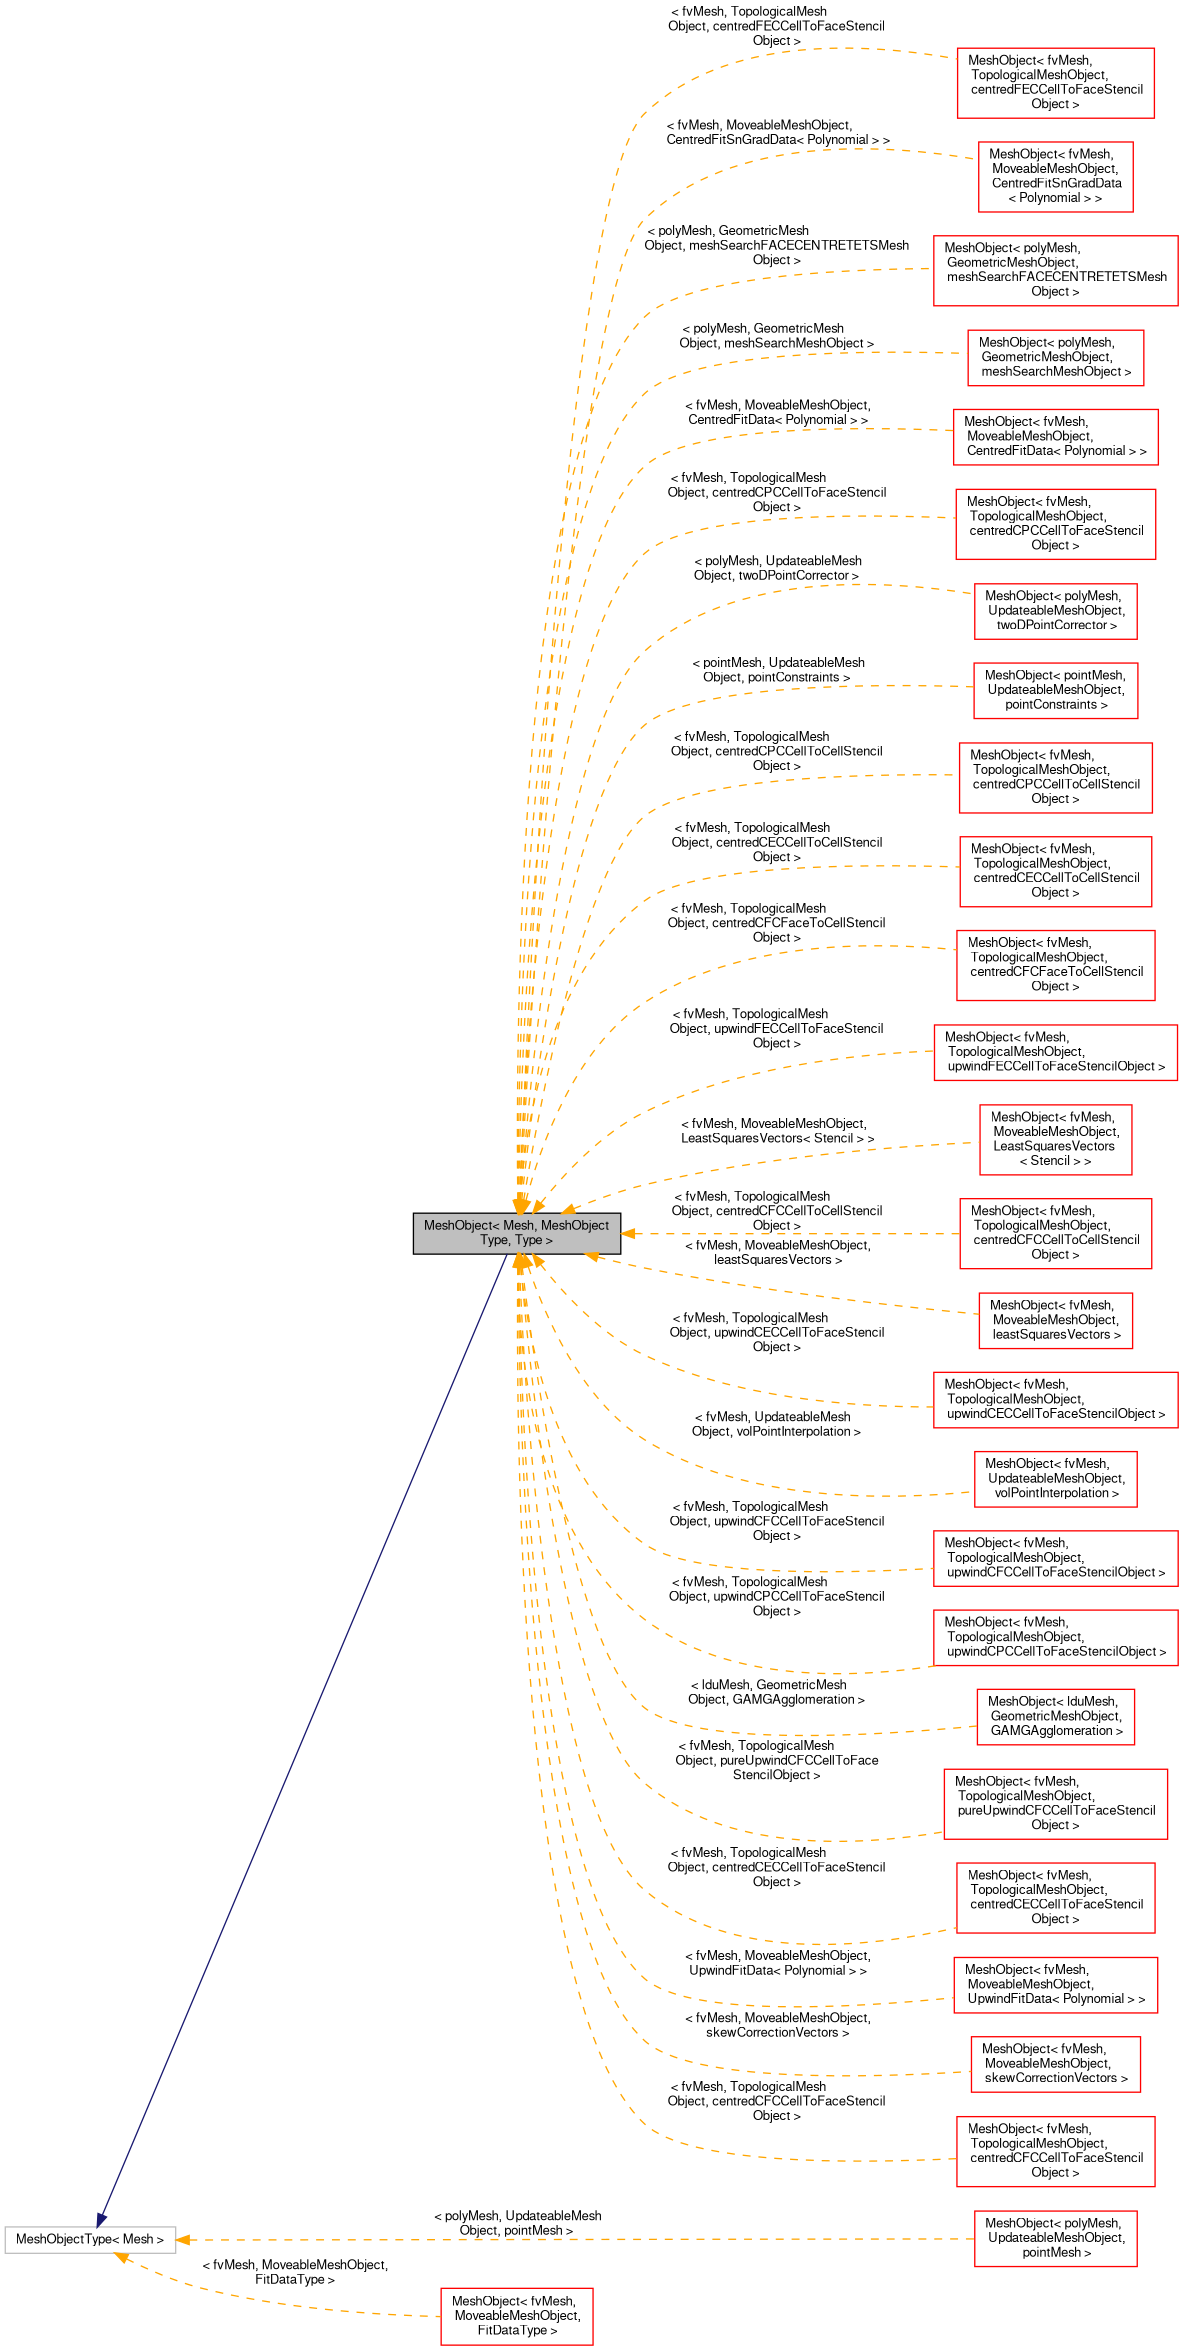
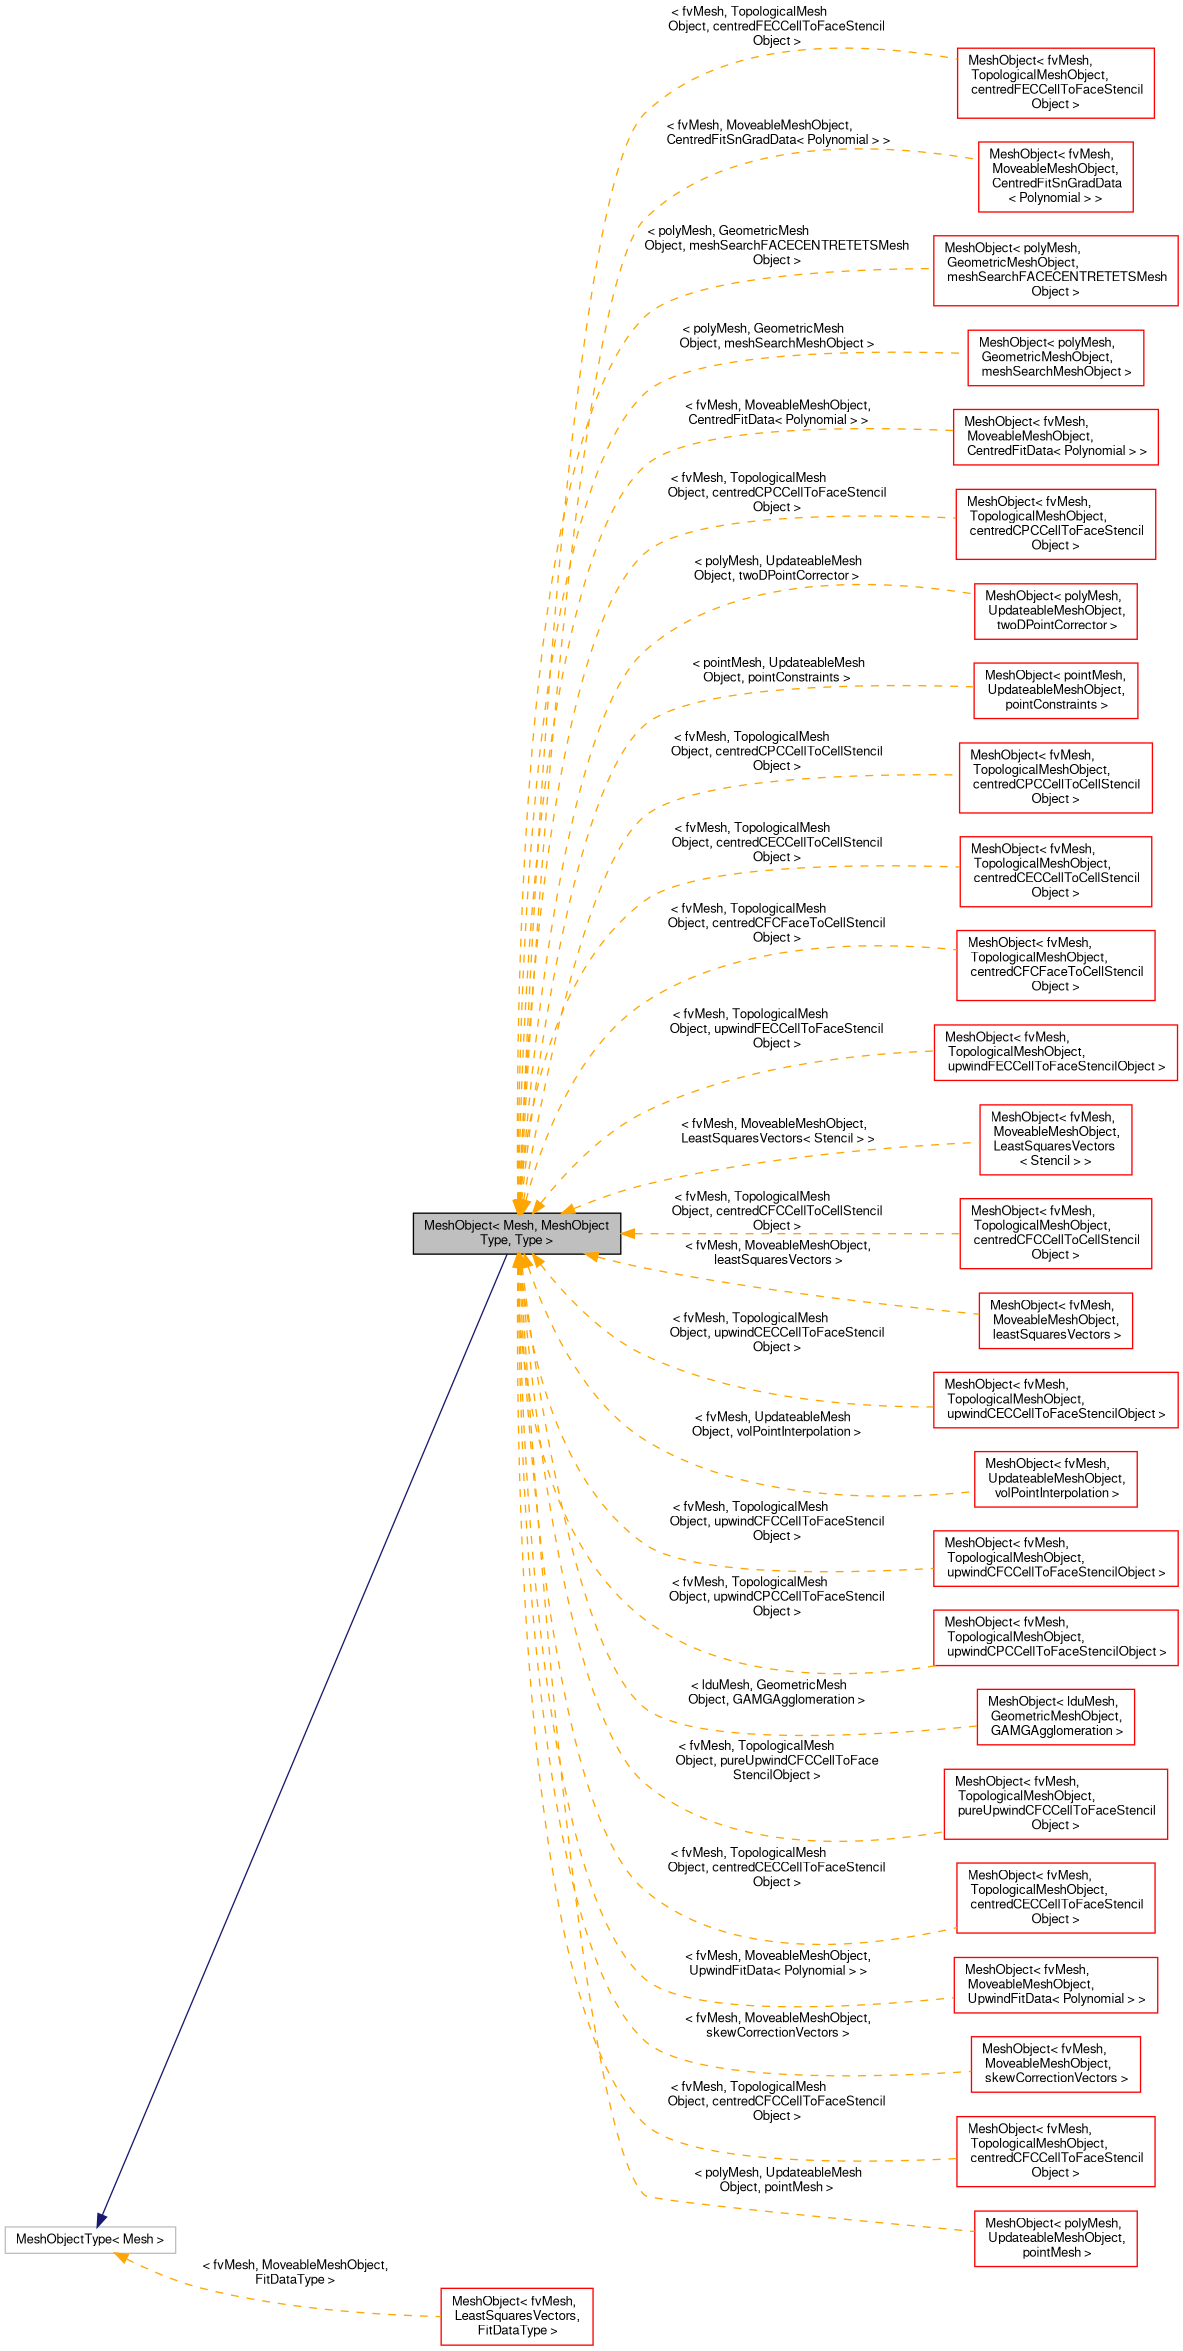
(582, 2239) -> (585, 1964)
(517, 2317) -> (517, 2317)
